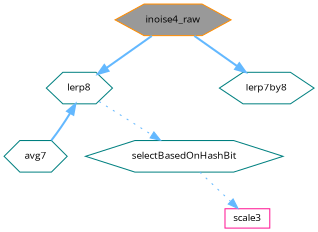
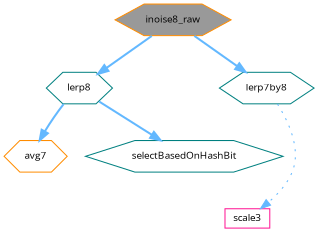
(173, 20) -> (173, 20)
(126, 118) -> (126, 118)
(61, 127) -> (54, 117)
(36, 156) -> (36, 156)
(215, 187) -> (295, 156)
